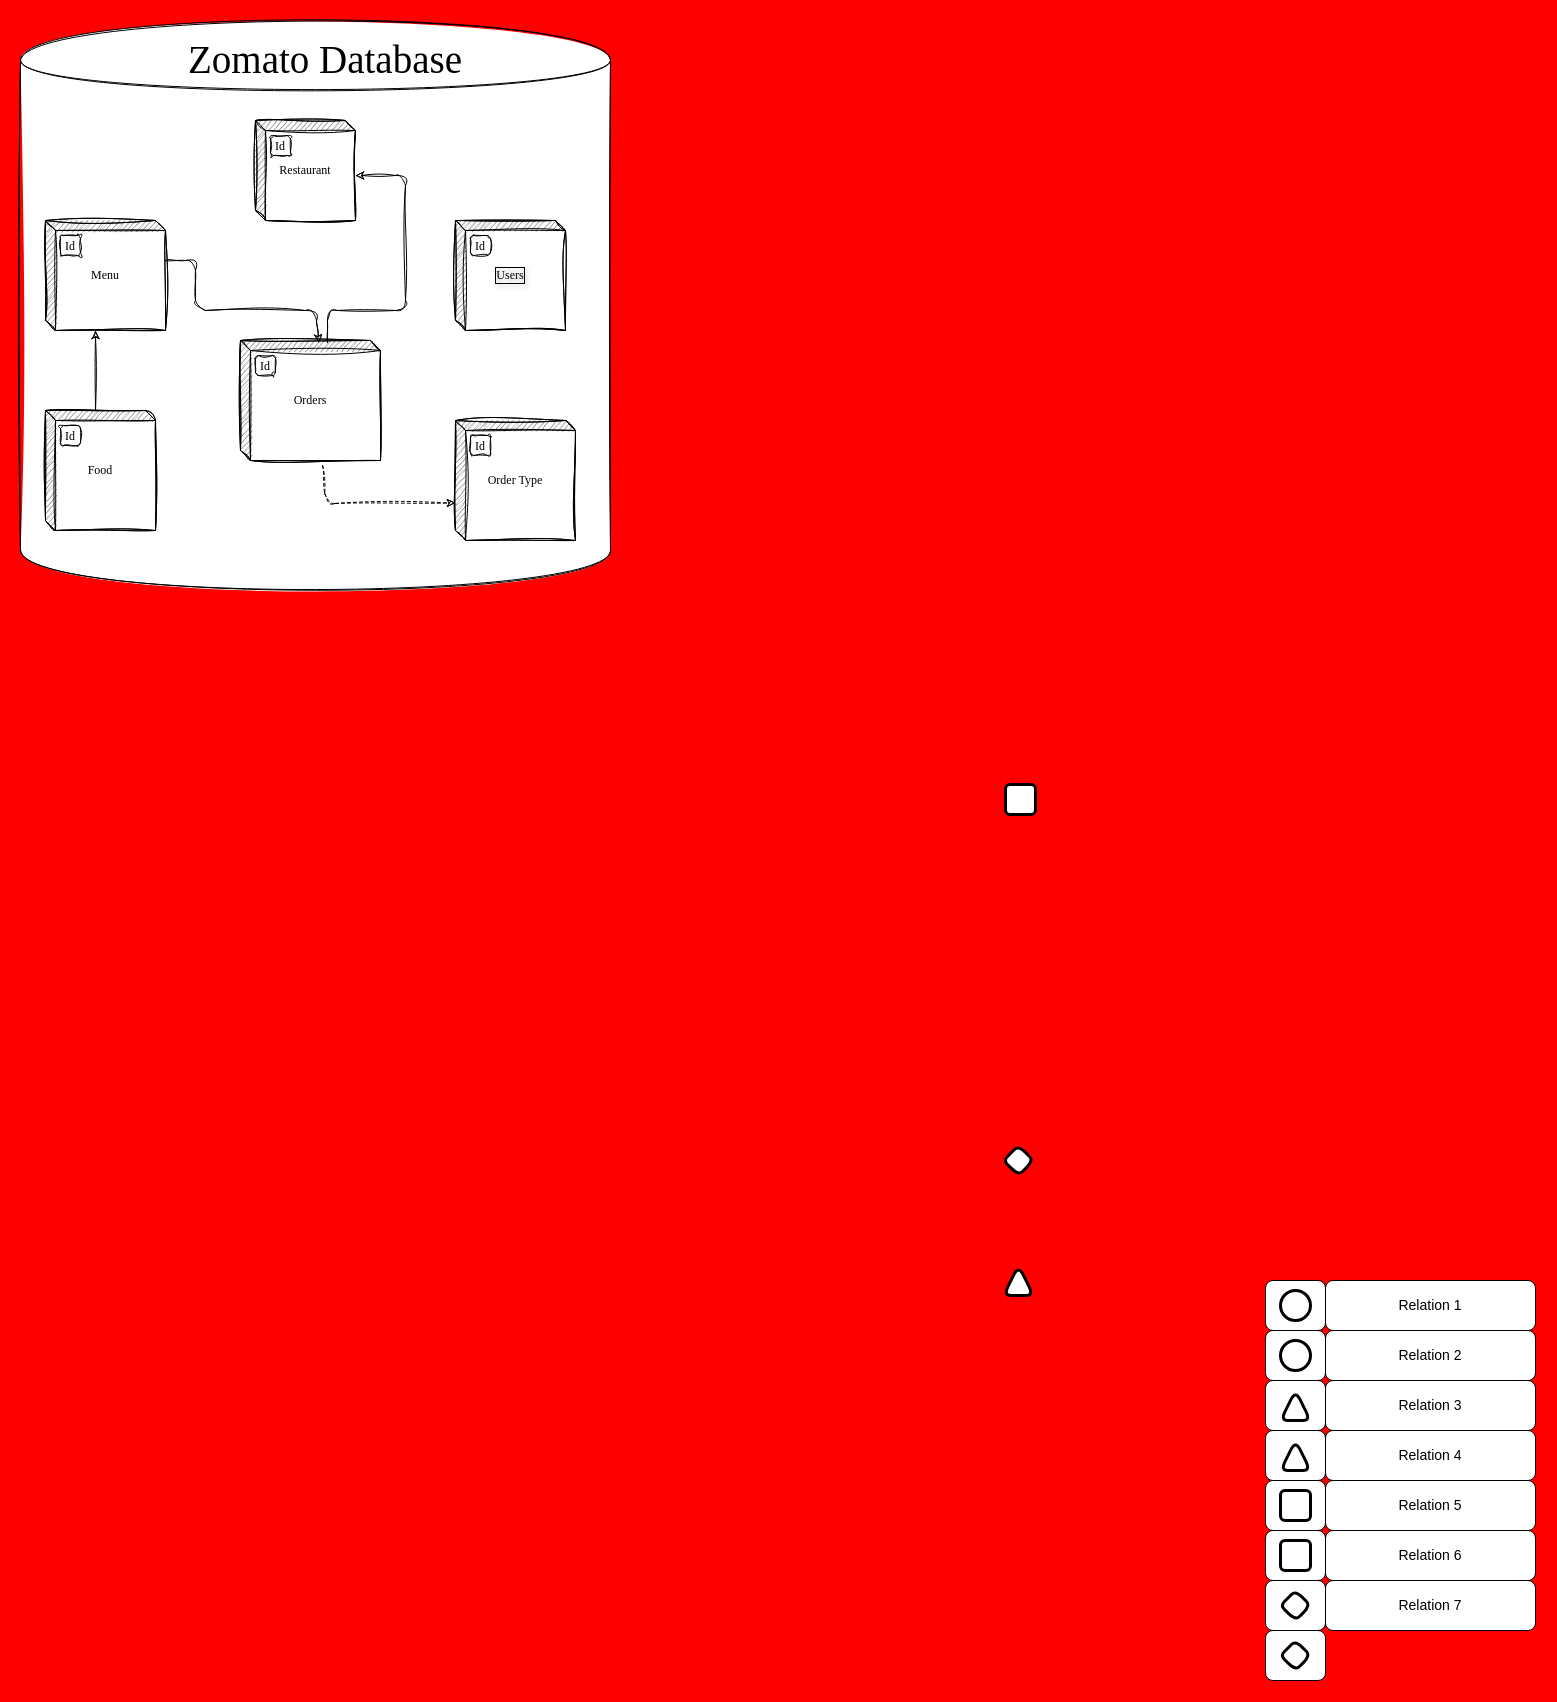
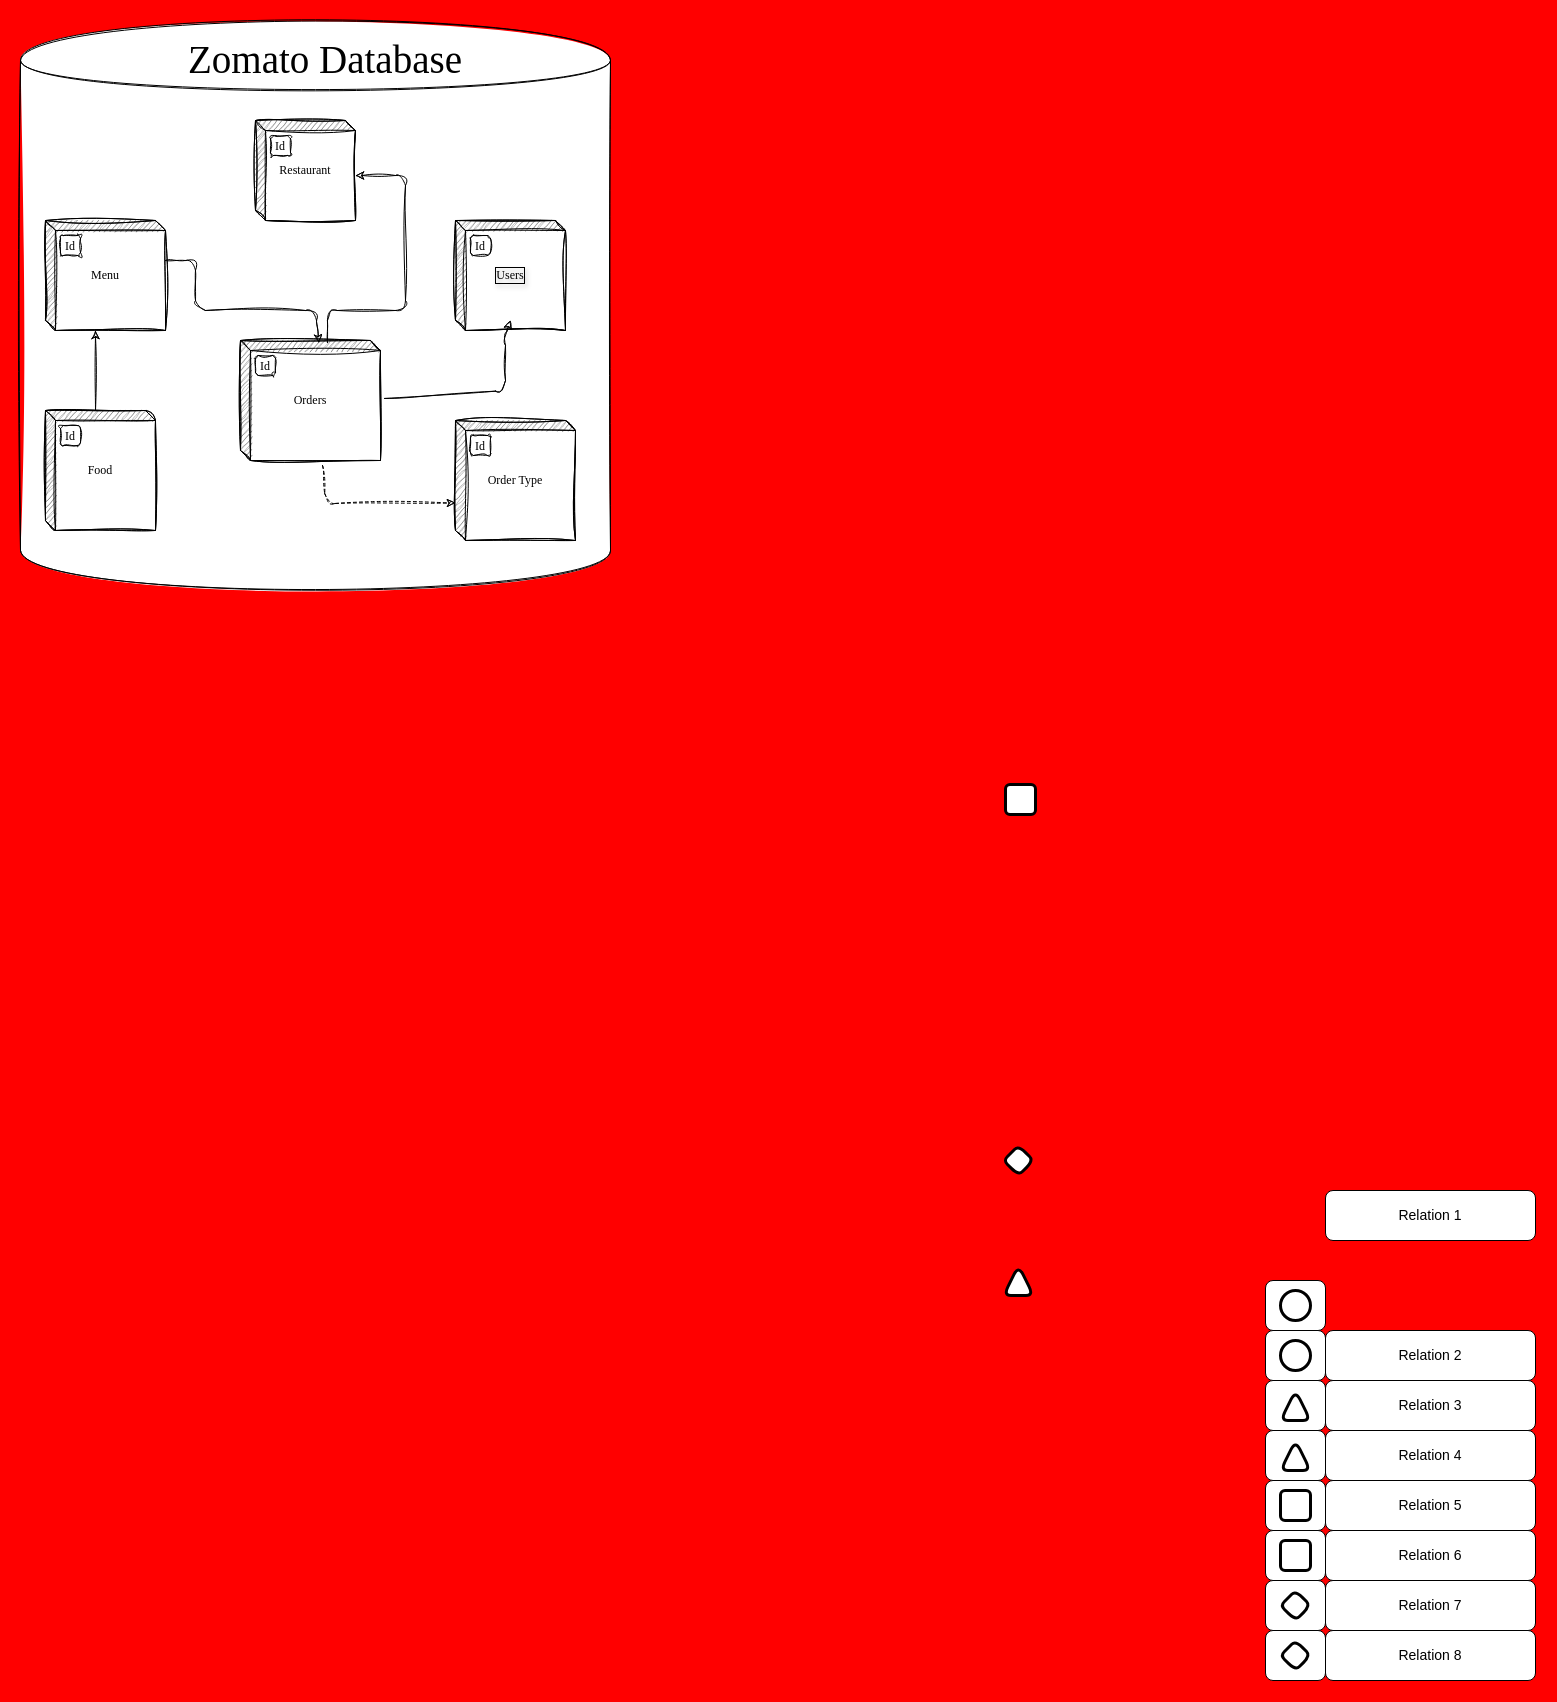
none -> (470, 393)
(1431, 1306) -> (1431, 1216)
none -> (1431, 1656)
